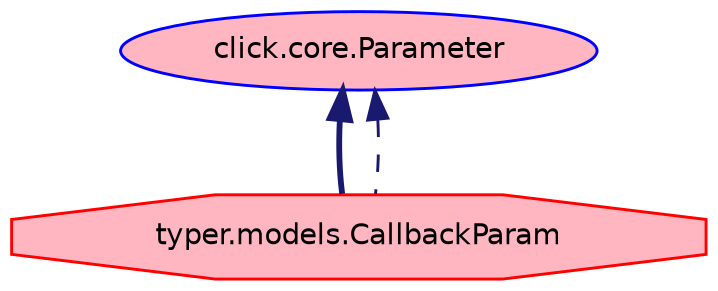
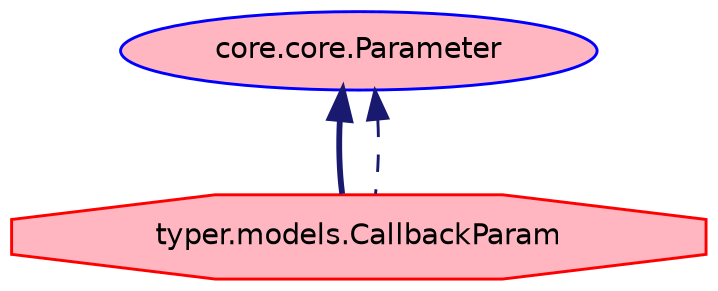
(359, 51) -> (359, 51)
